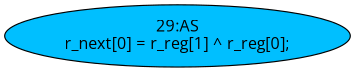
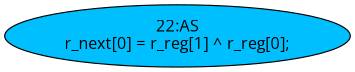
(177, 36) -> (177, 36)
